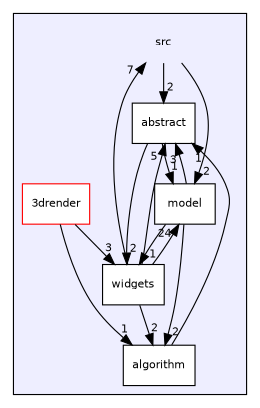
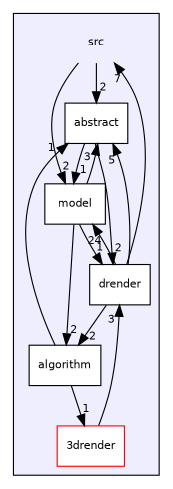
(133, 285) -> (120, 285)
(82, 286) -> (76, 400)
